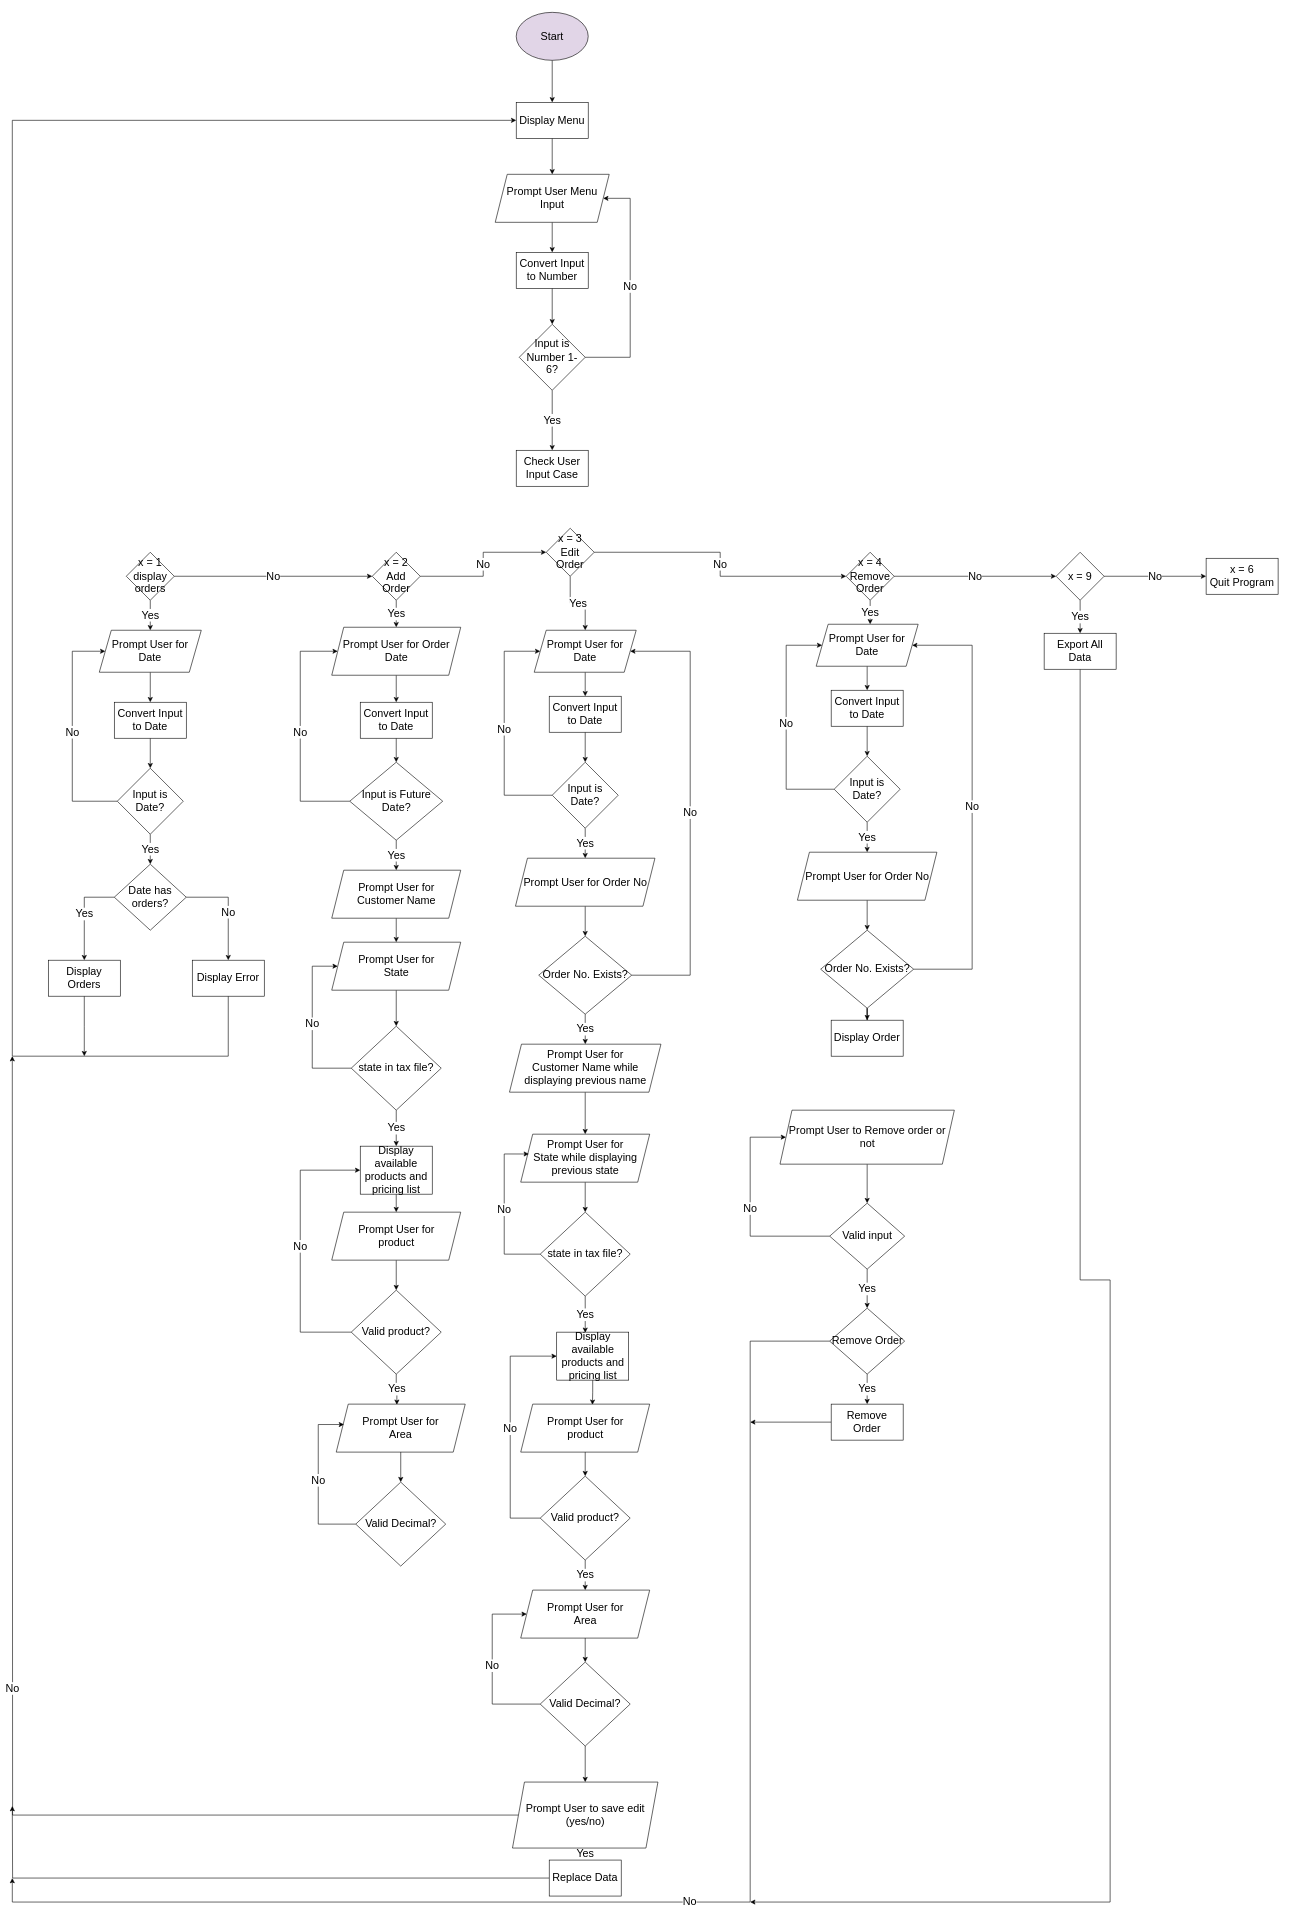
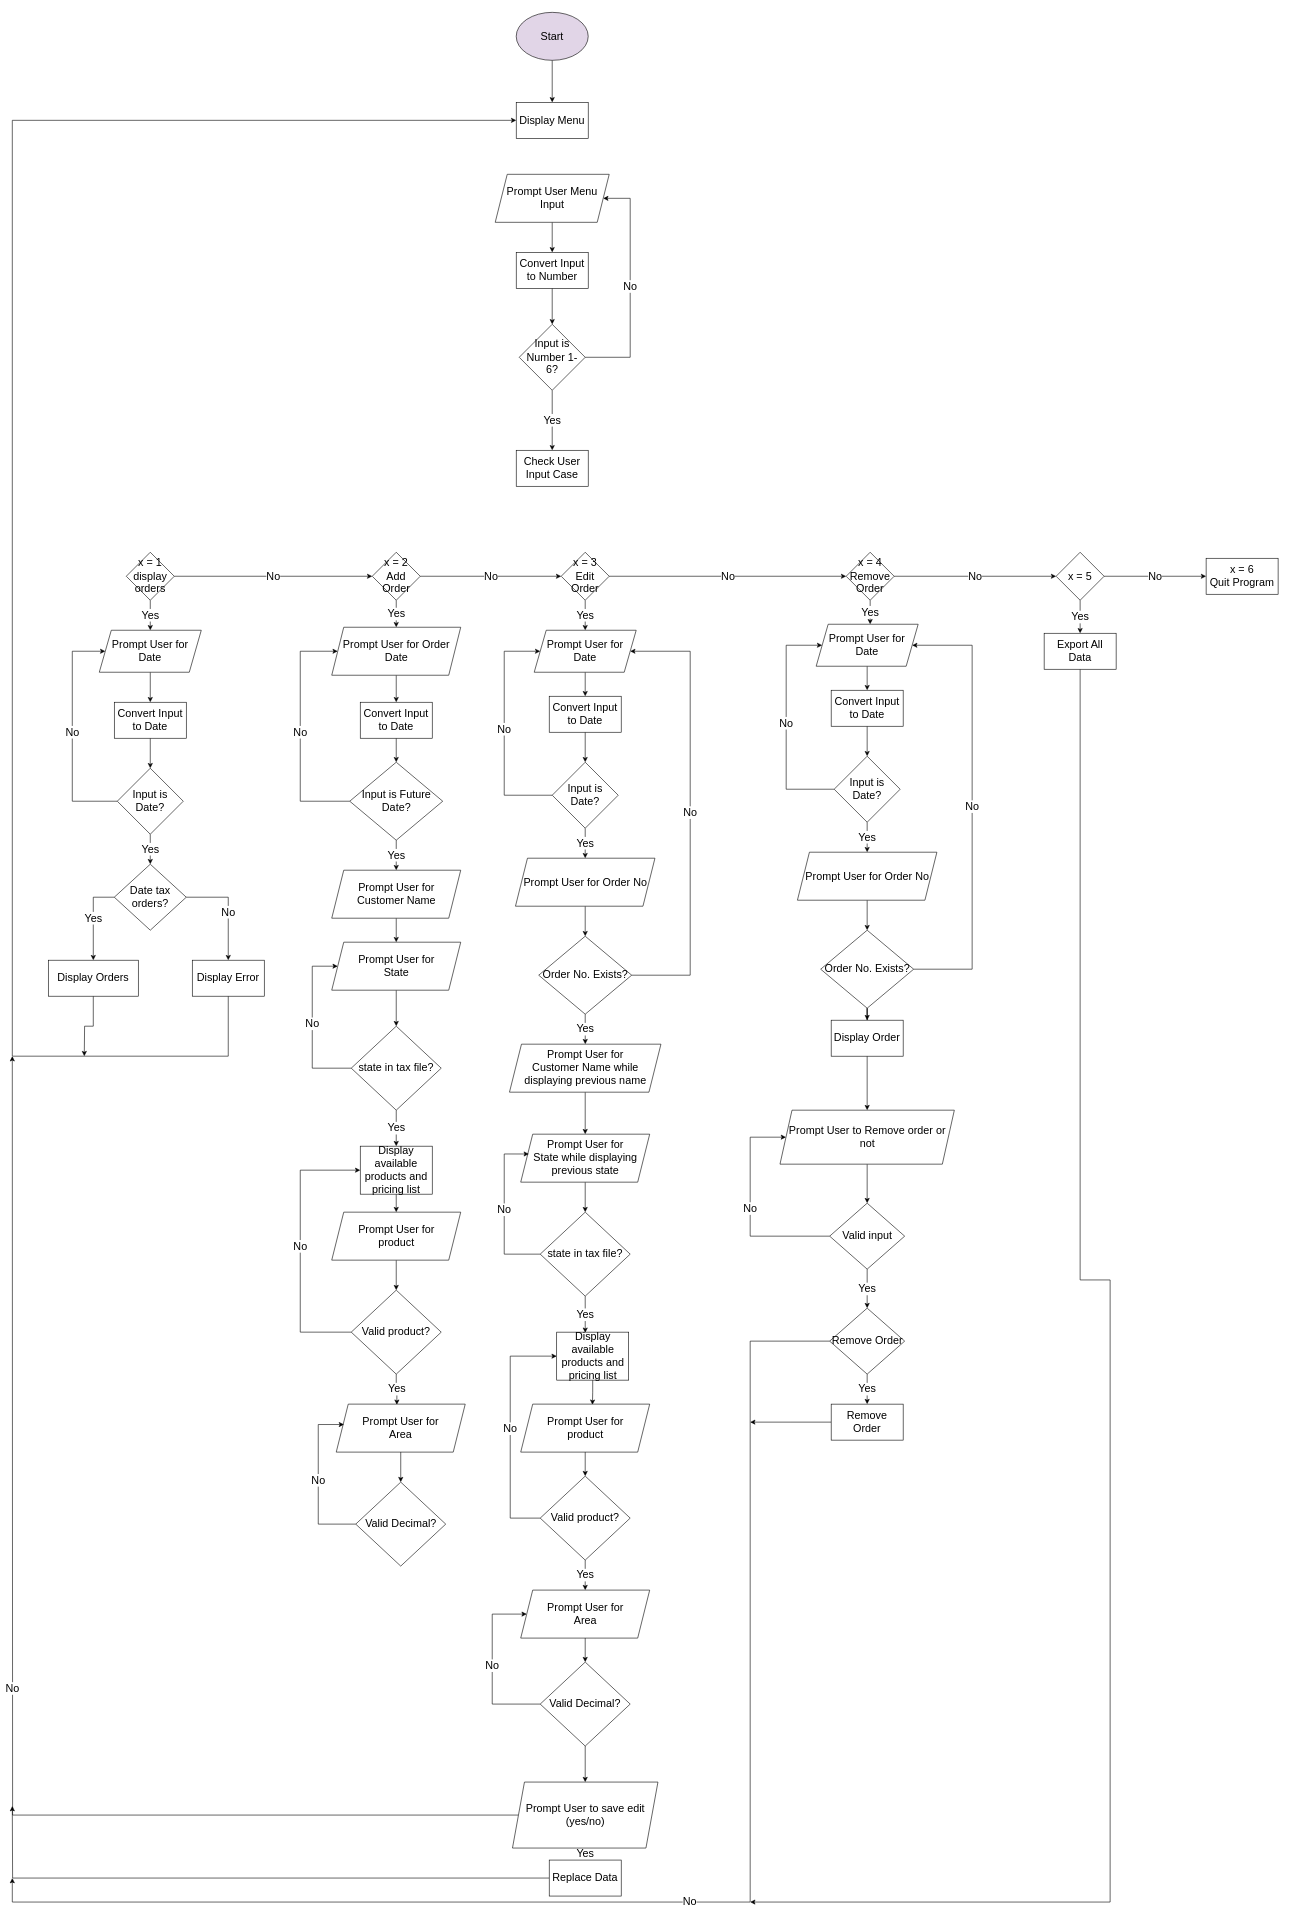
(552, 168) -> none
(570, 552) -> (585, 576)
(1080, 576) -> (1080, 576)
(150, 897) -> (150, 897)
(84, 978) -> (93, 978)
none -> (867, 1104)
